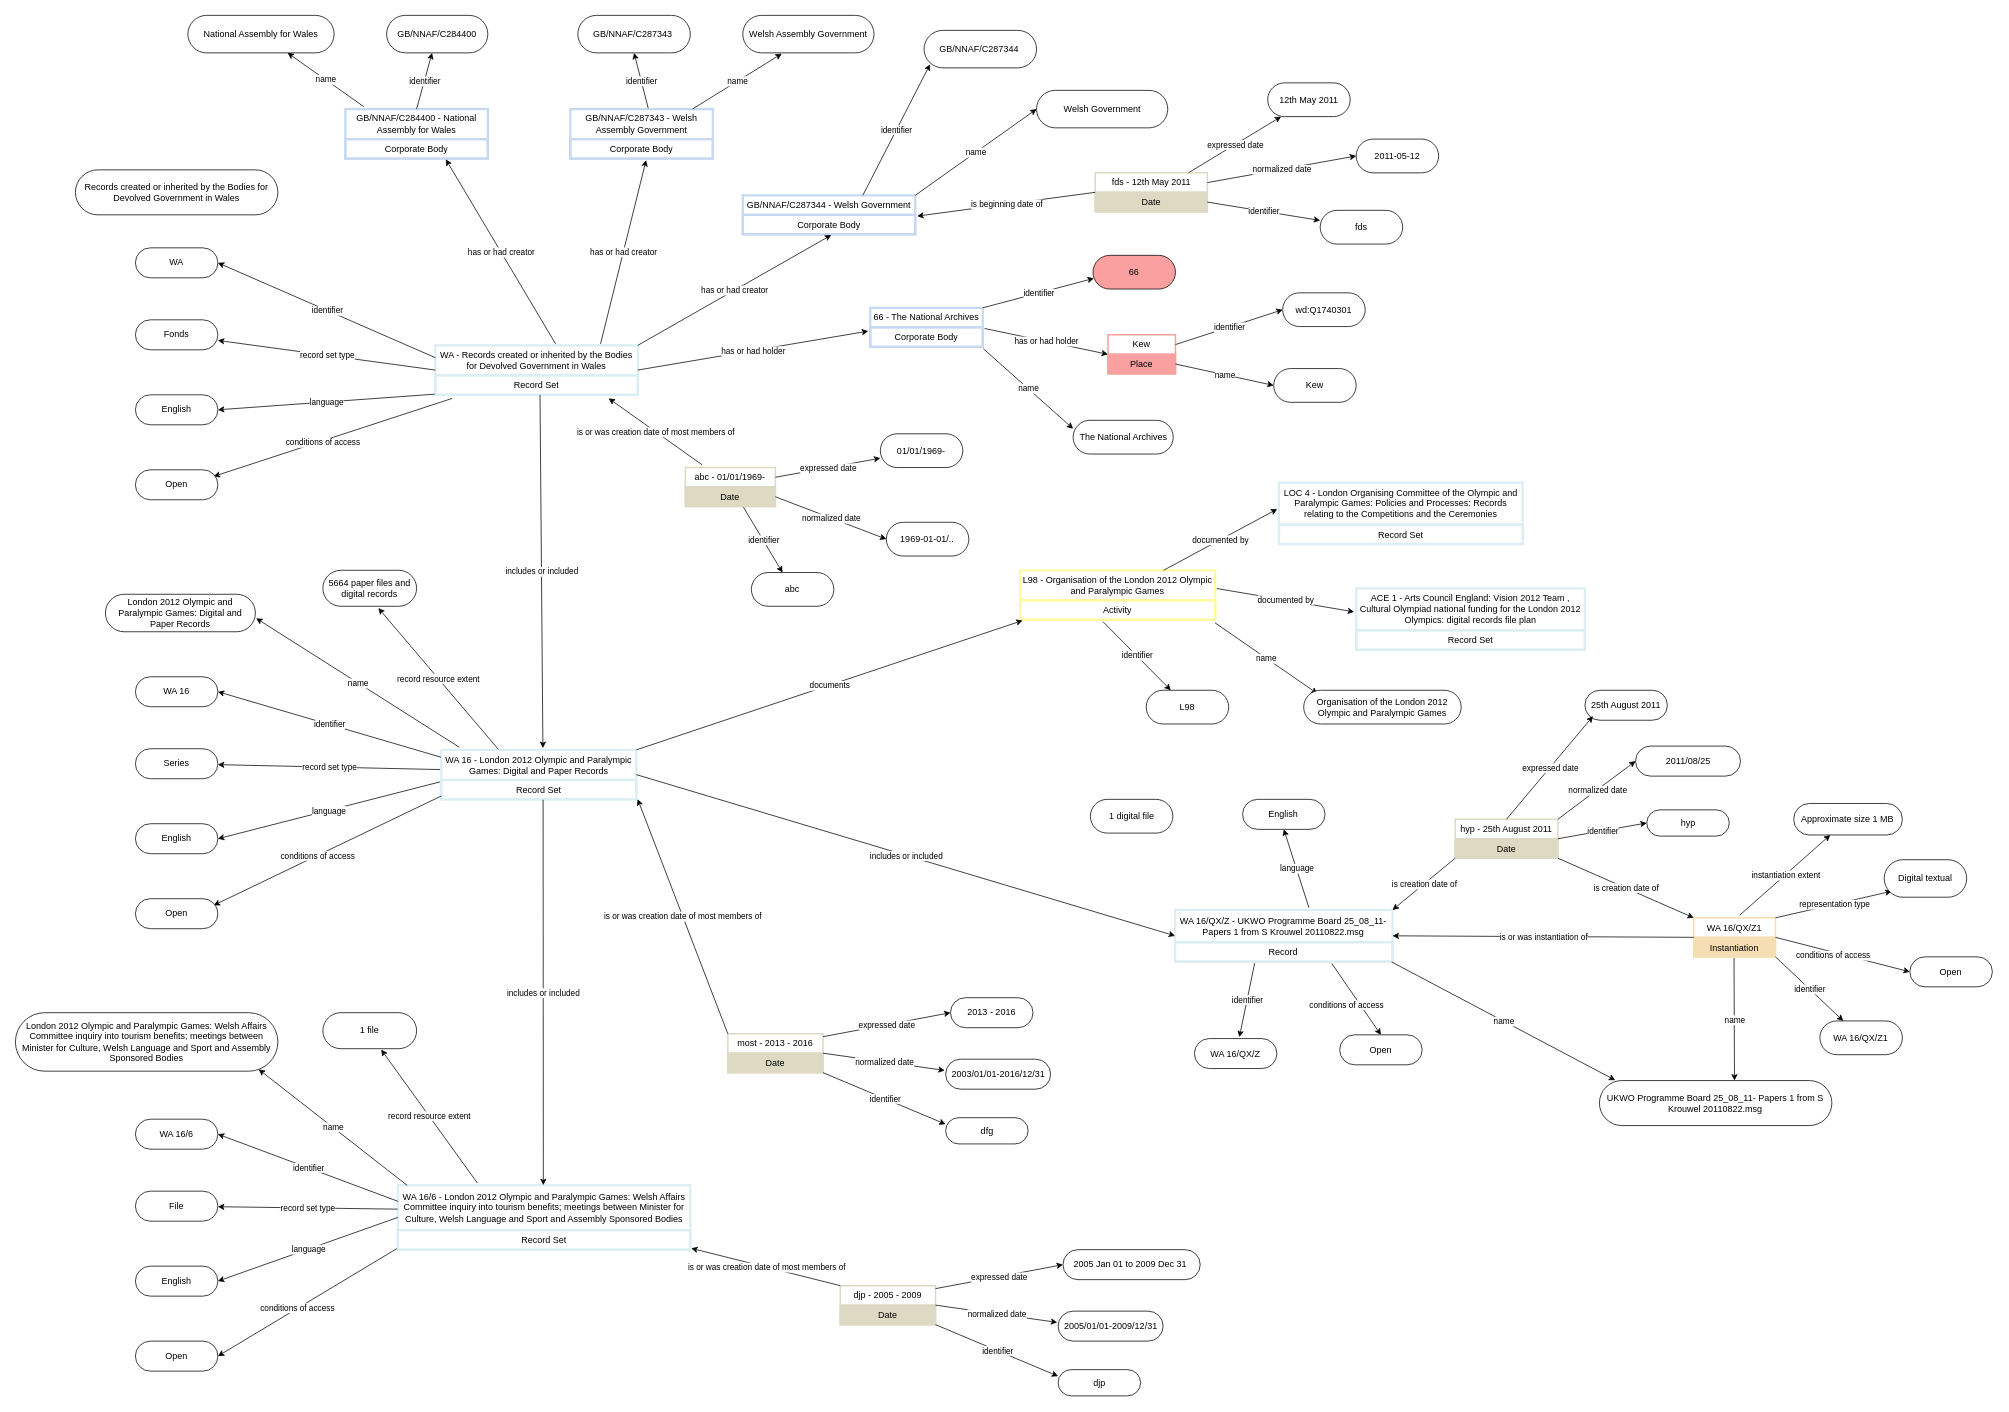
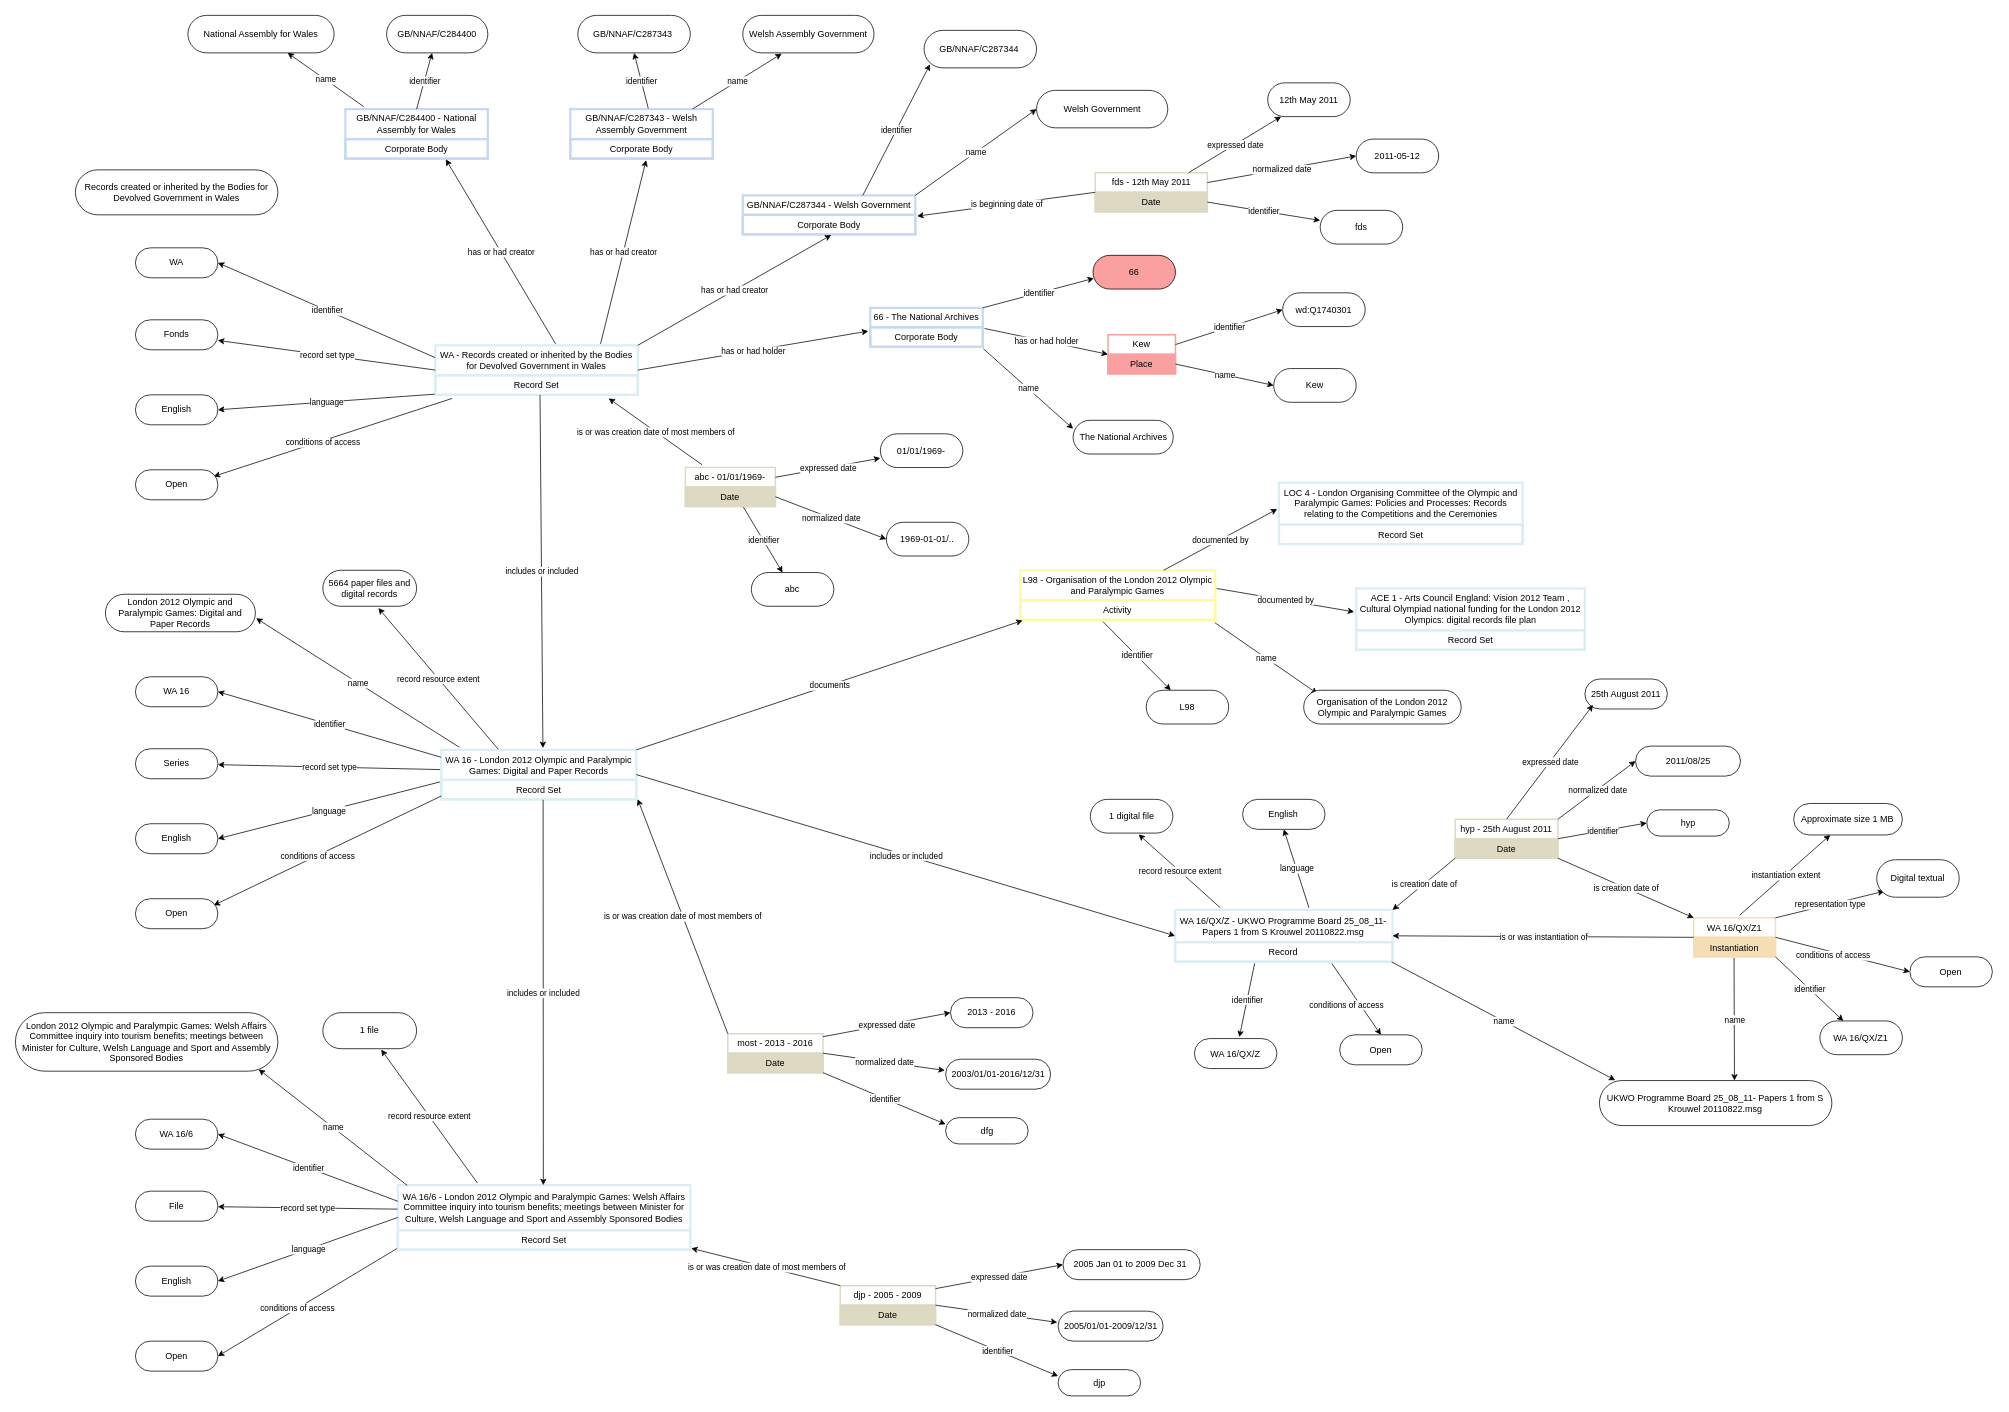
(1626, 705) -> (1626, 694)
none -> (1181, 872)
(1926, 879) -> (1918, 879)
